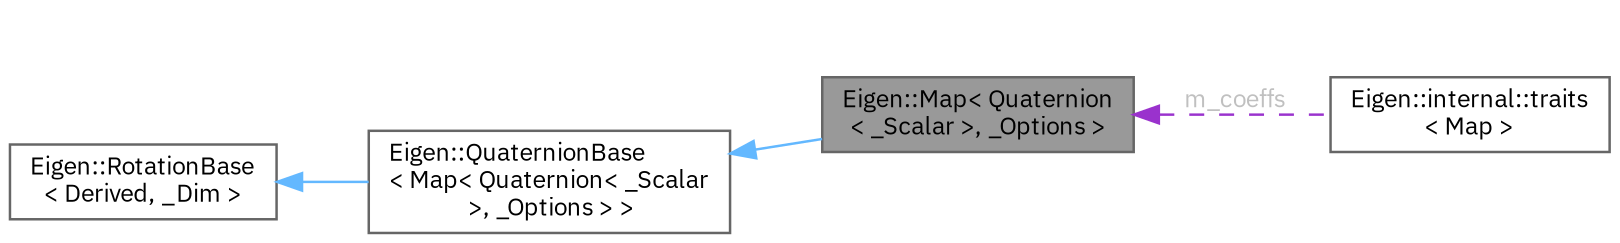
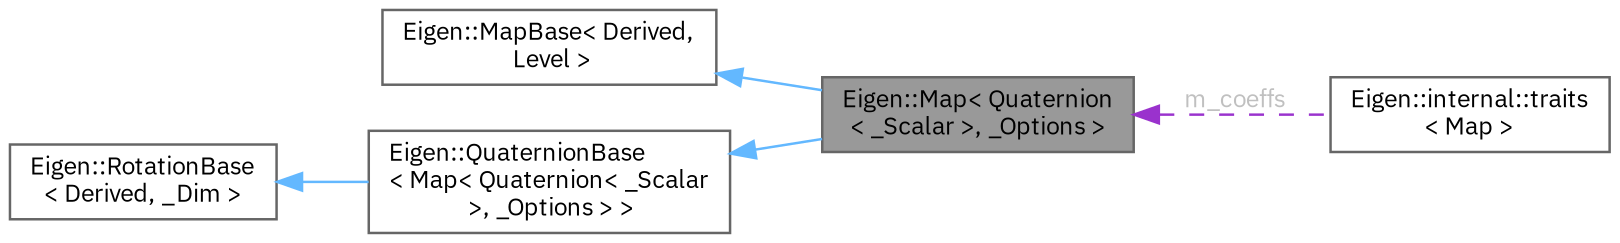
none -> (549, 47)
